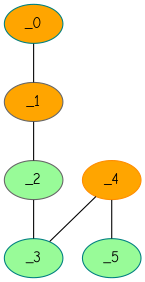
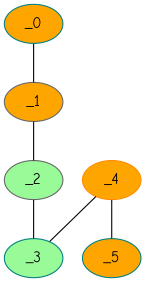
(112, 258) -> (112, 258)
